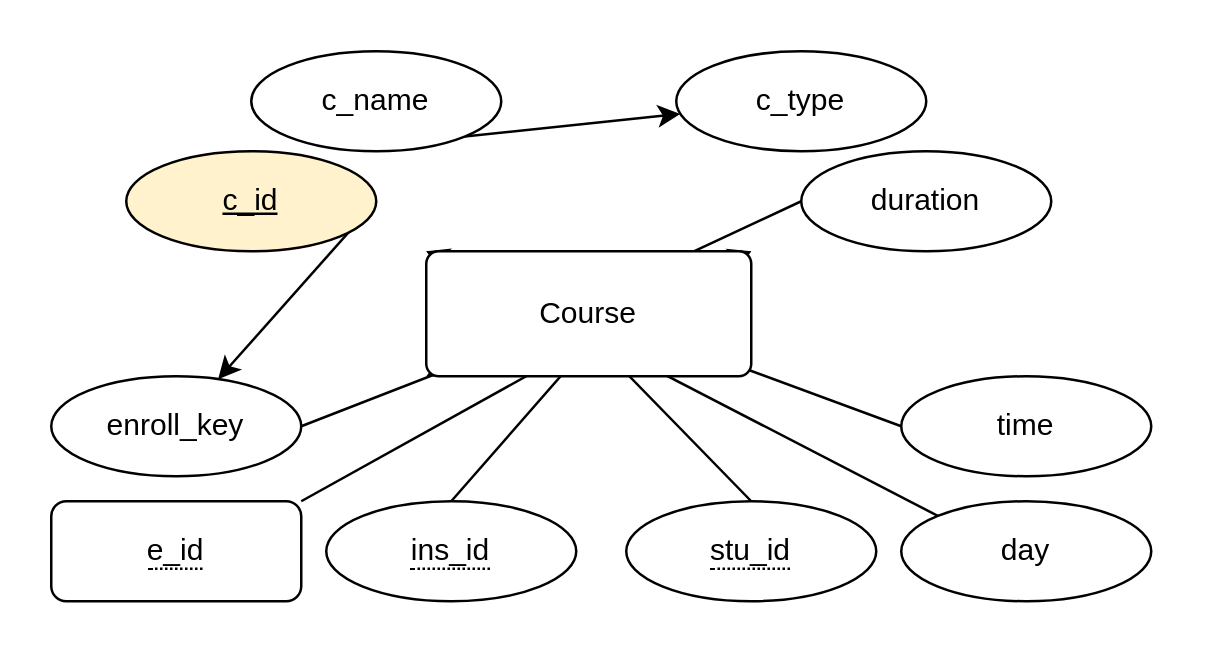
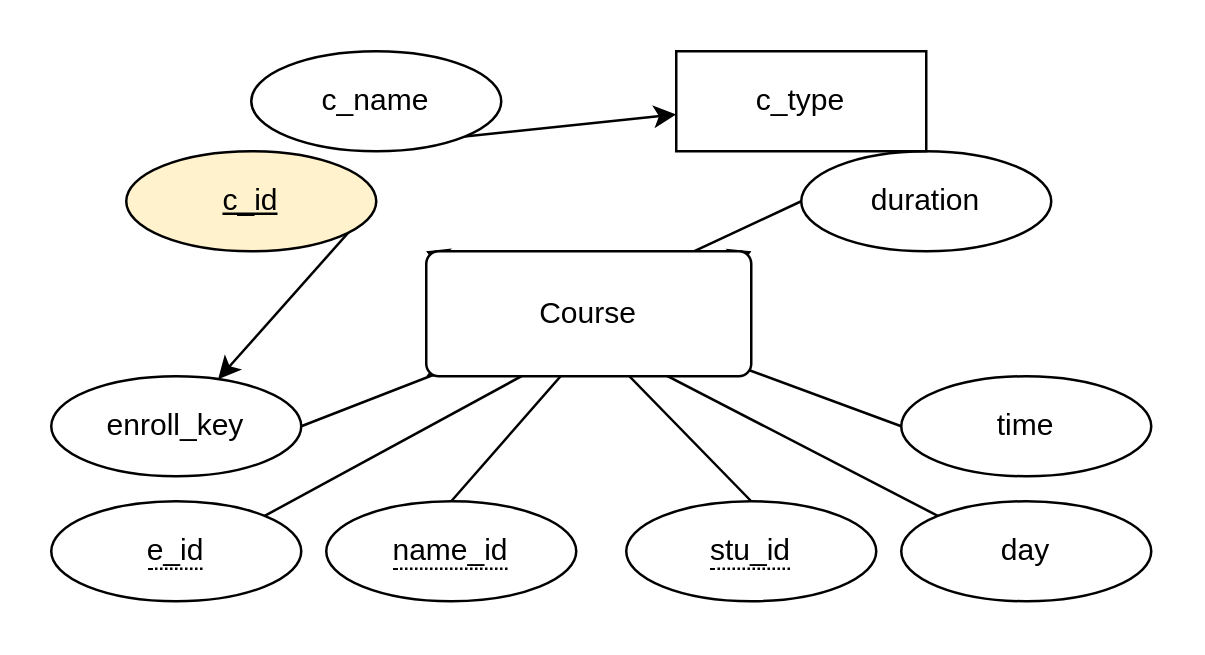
(801, 101) -> (801, 101)
(176, 551) -> (176, 551)
(451, 551) -> (451, 551)
